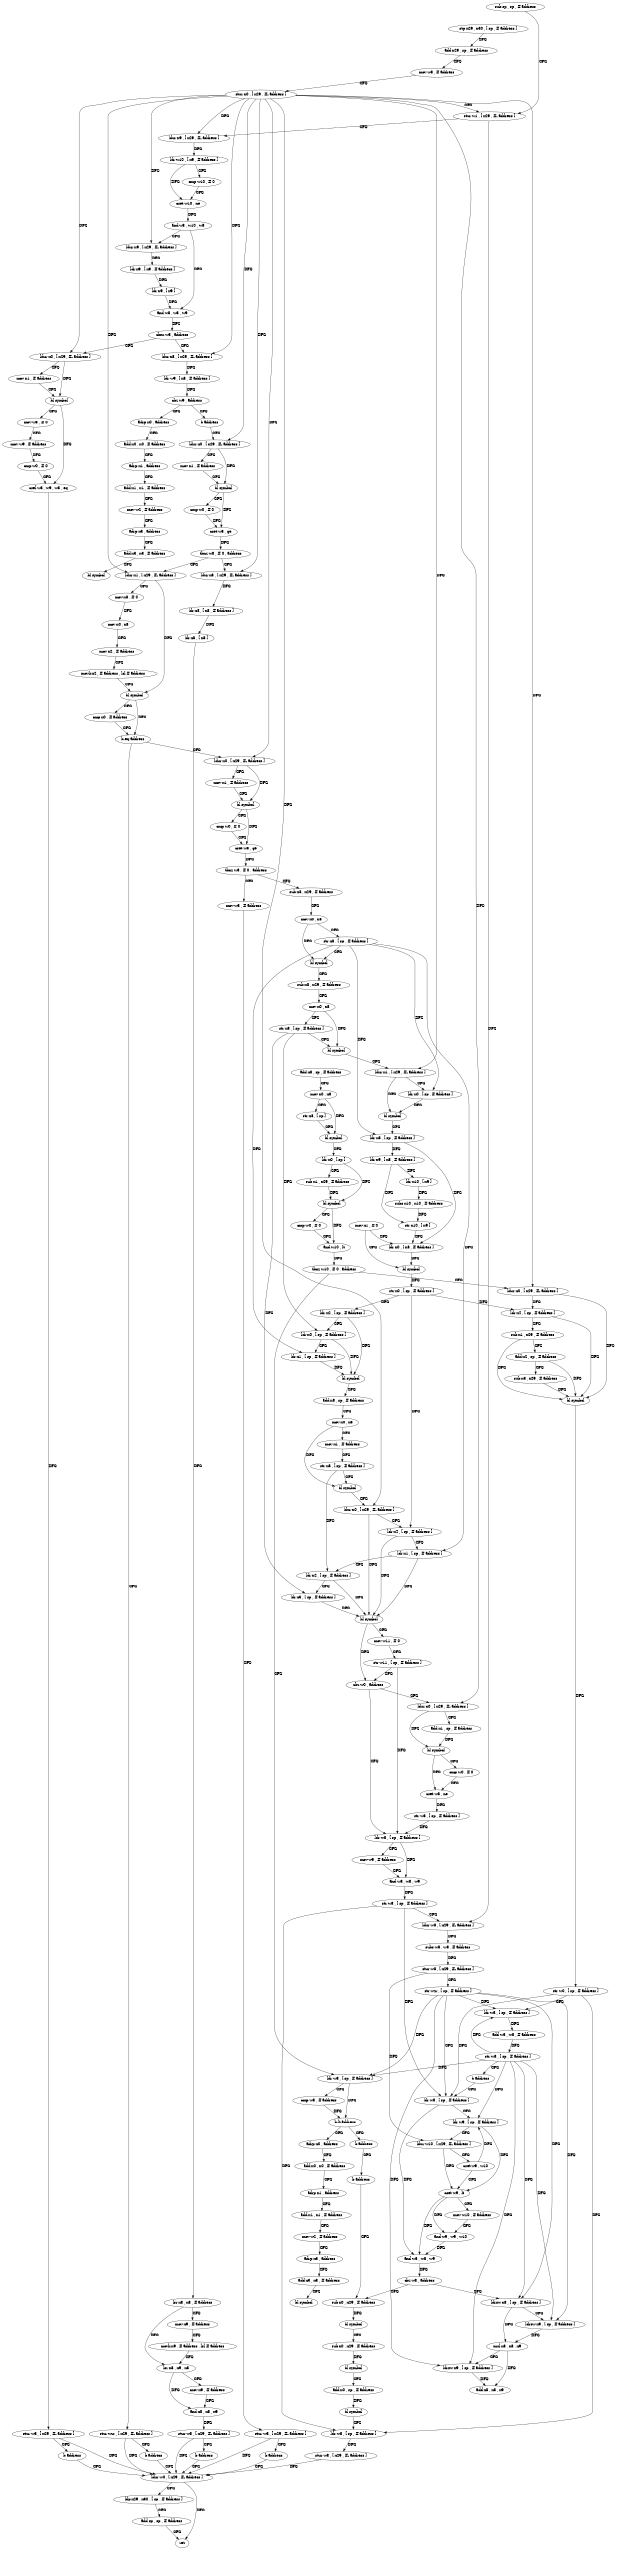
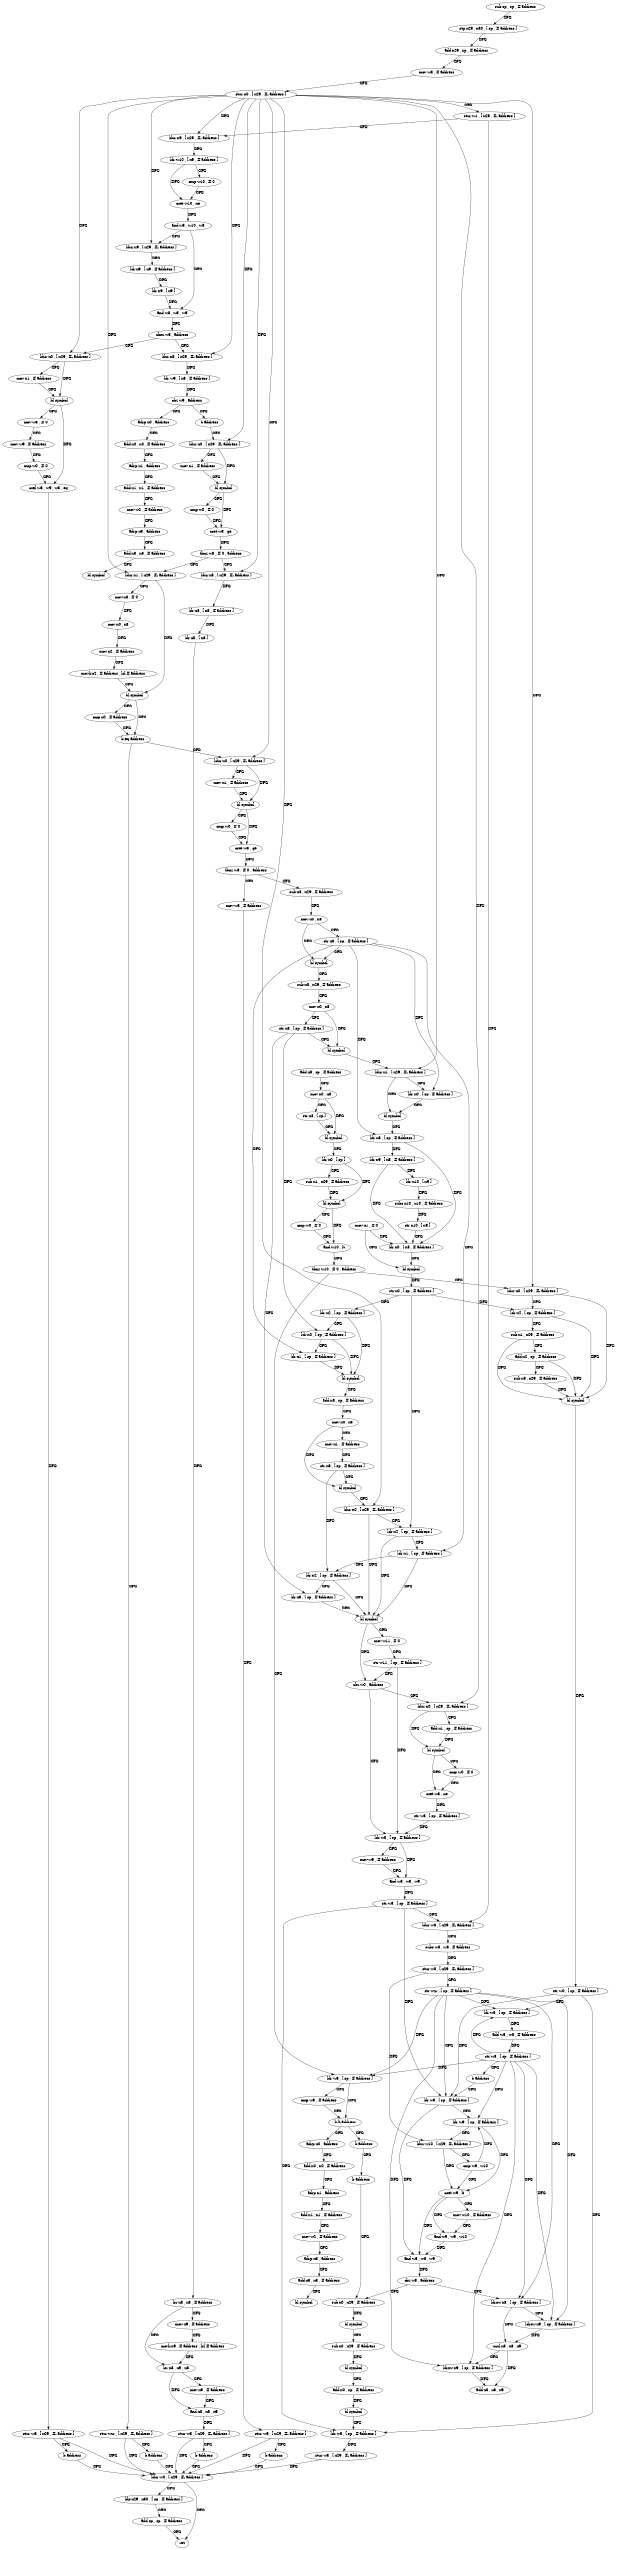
(539, 64) -> (503, 17)
(383, 1198) -> (372, 1208)
(338, 2112) -> (338, 2112)
(476, 2166) -> (476, 2166)
